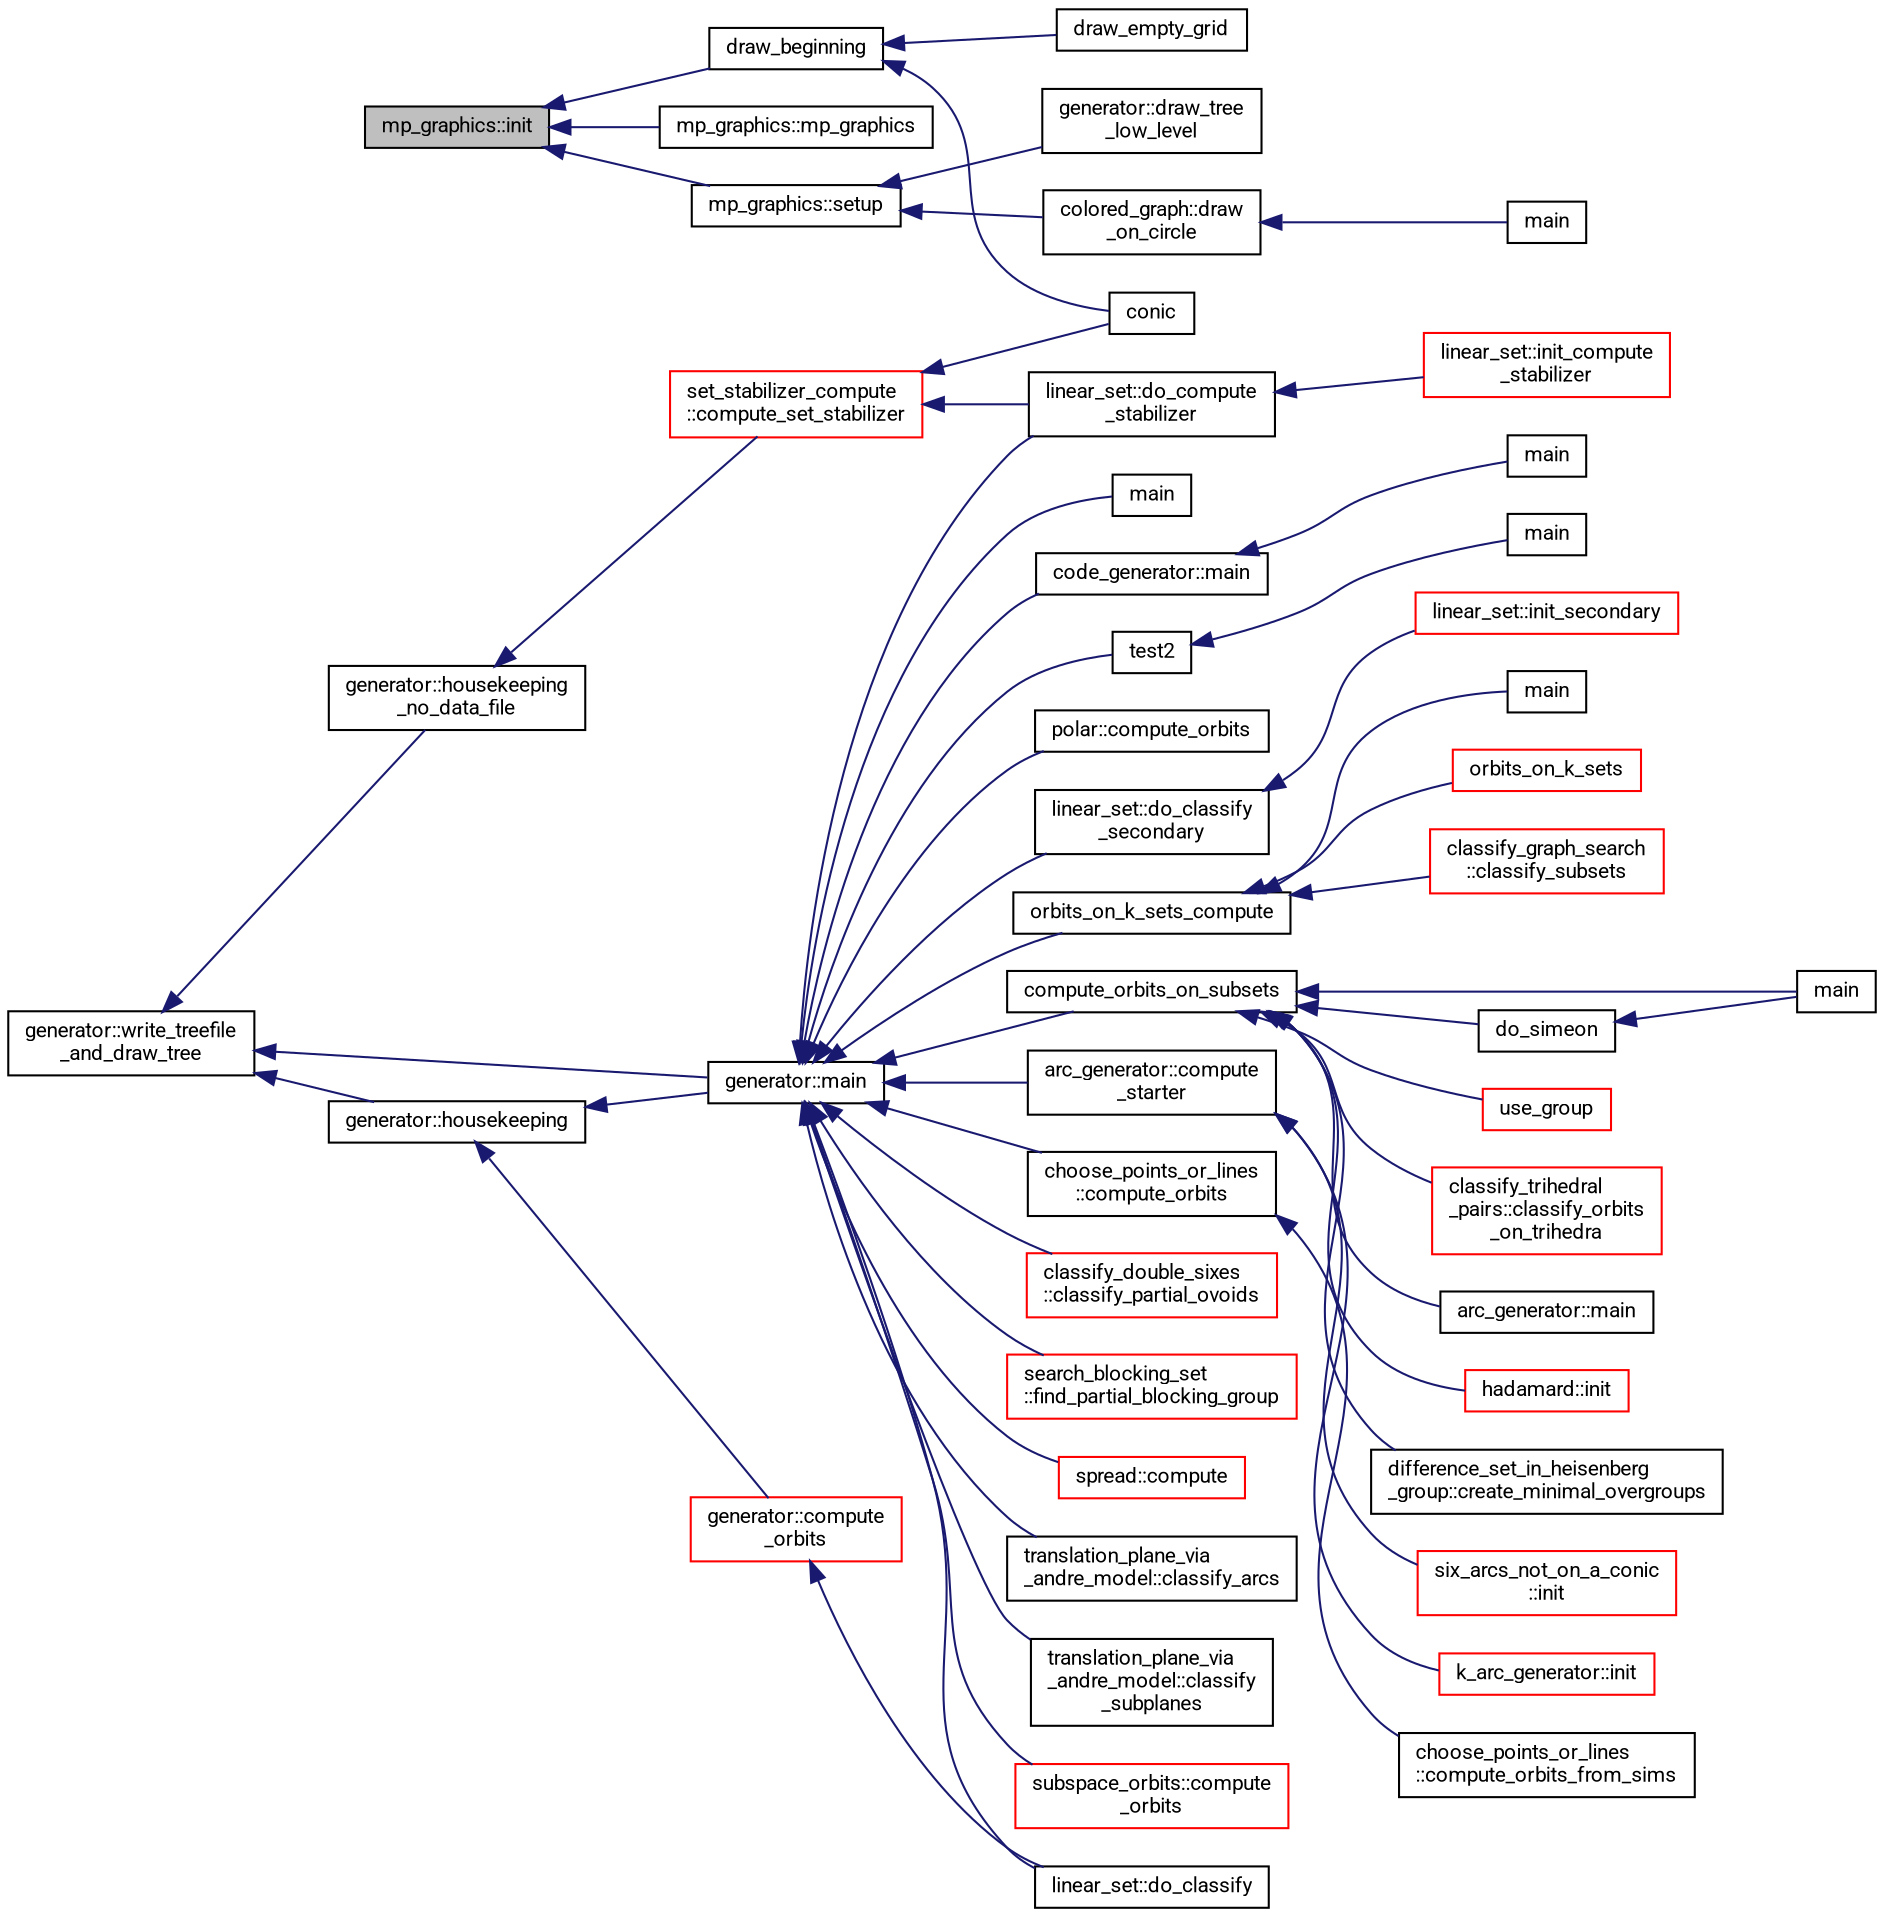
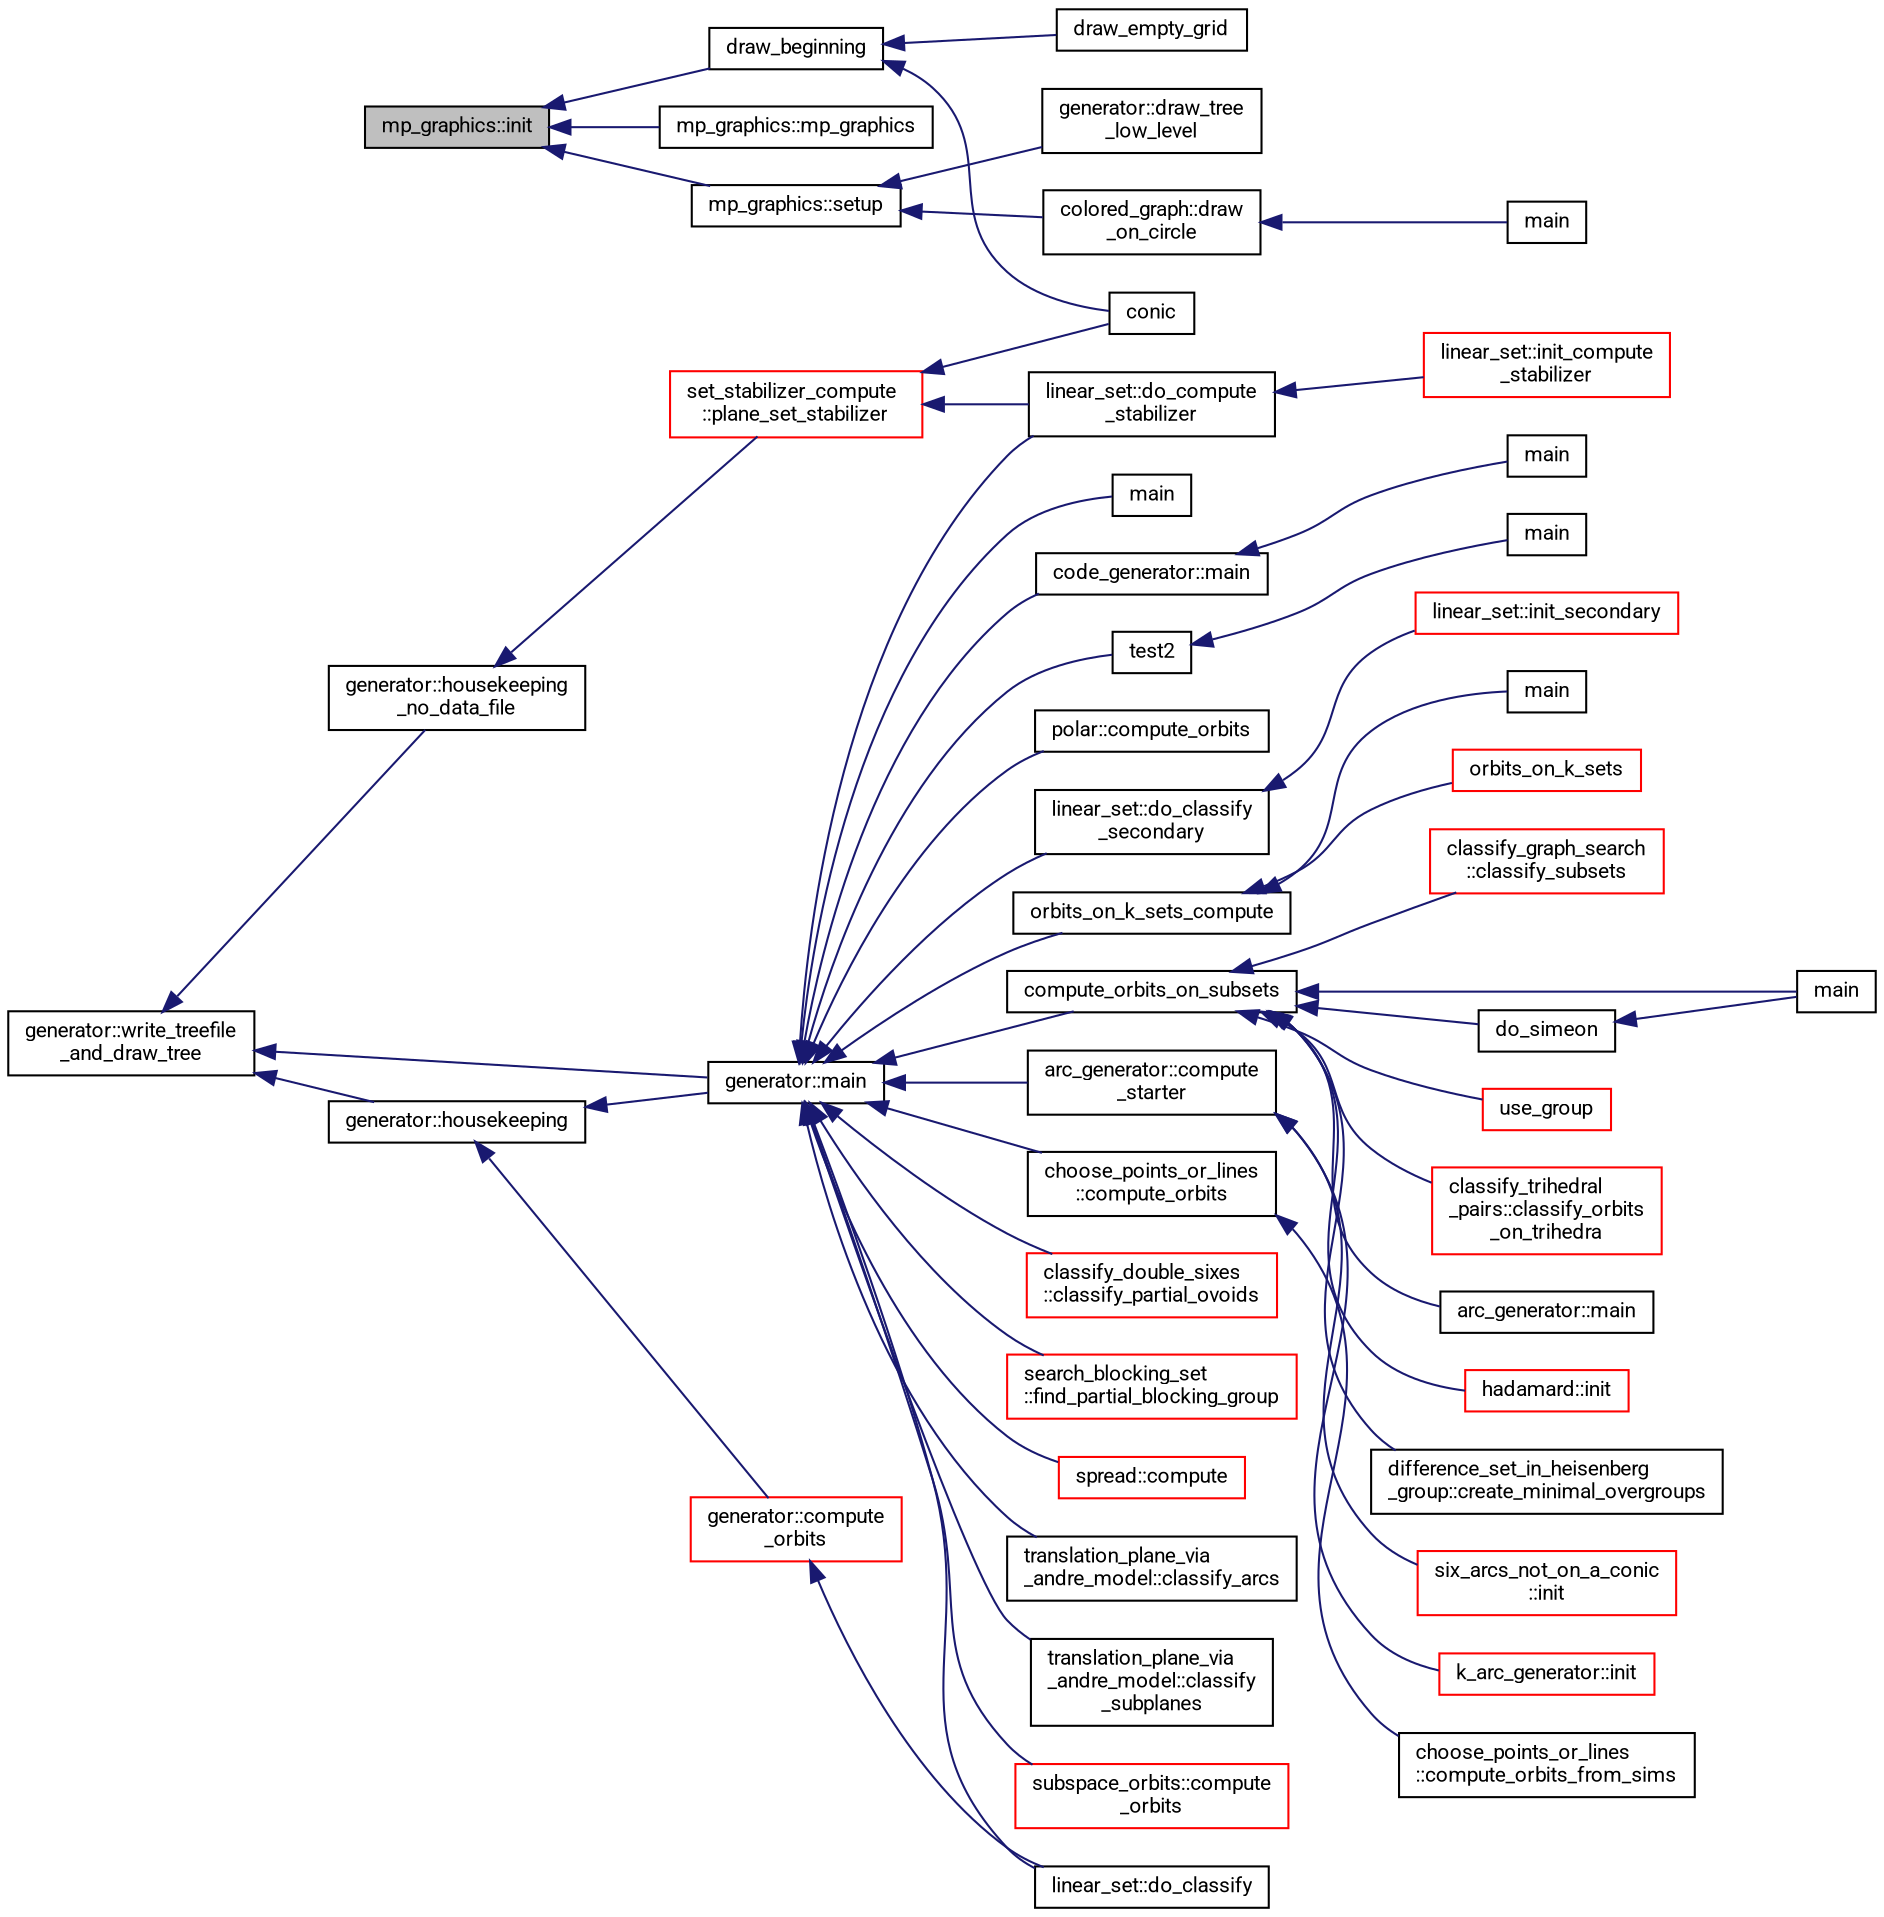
(796, 404) -> (796, 404)
(1371, 884) -> (1354, 930)
